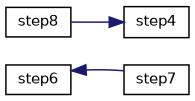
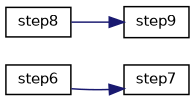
(156, 22) -> (156, 22)
(105, 70) -> (90, 90)
